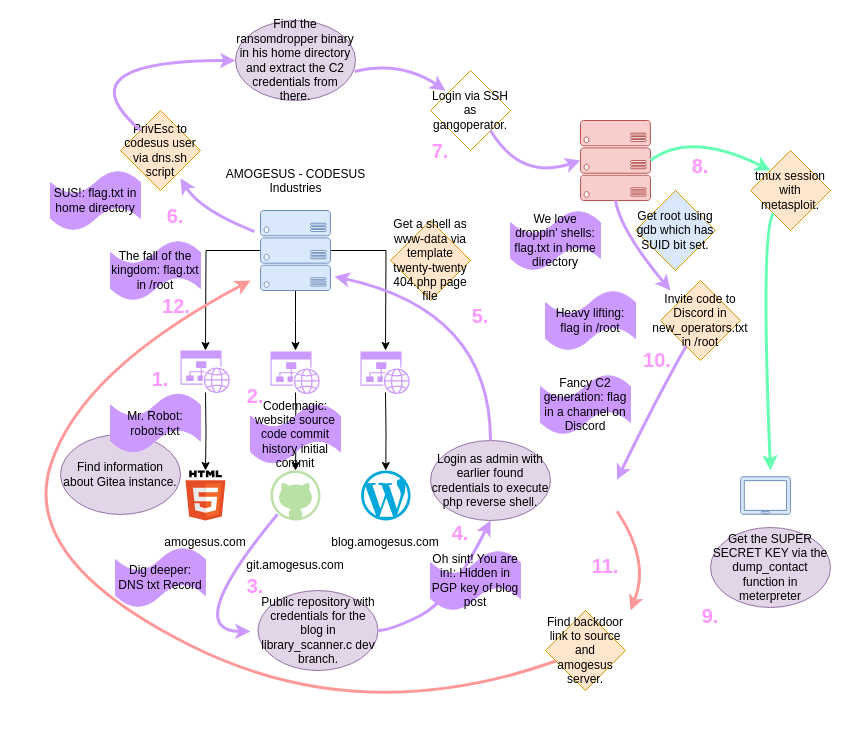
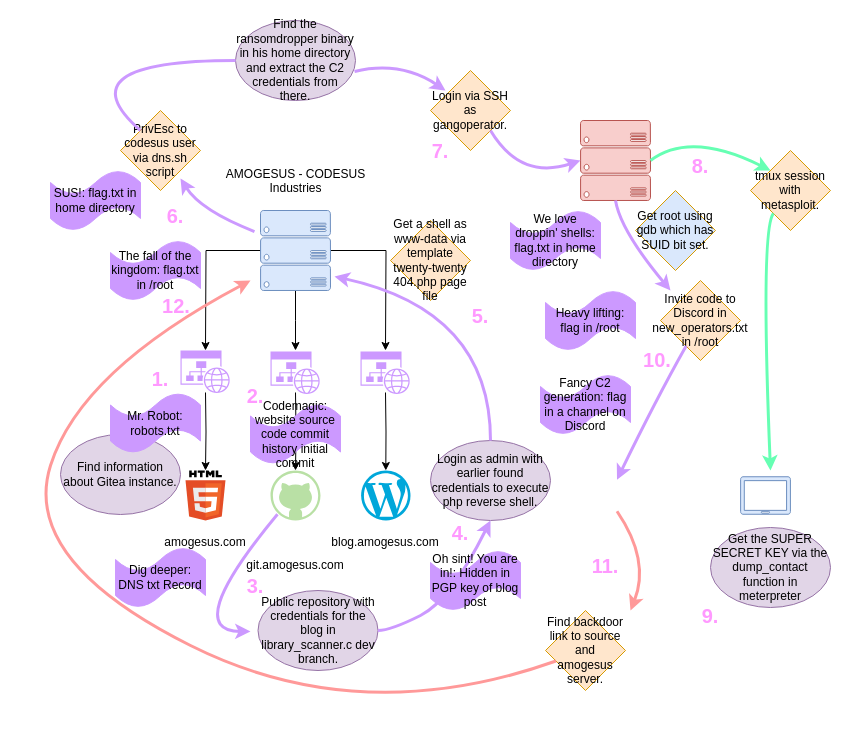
(222, 61) -> (227, 61)
(471, 111) -> (471, 111)
